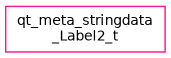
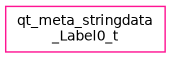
(85, 29) -> (85, 29)
